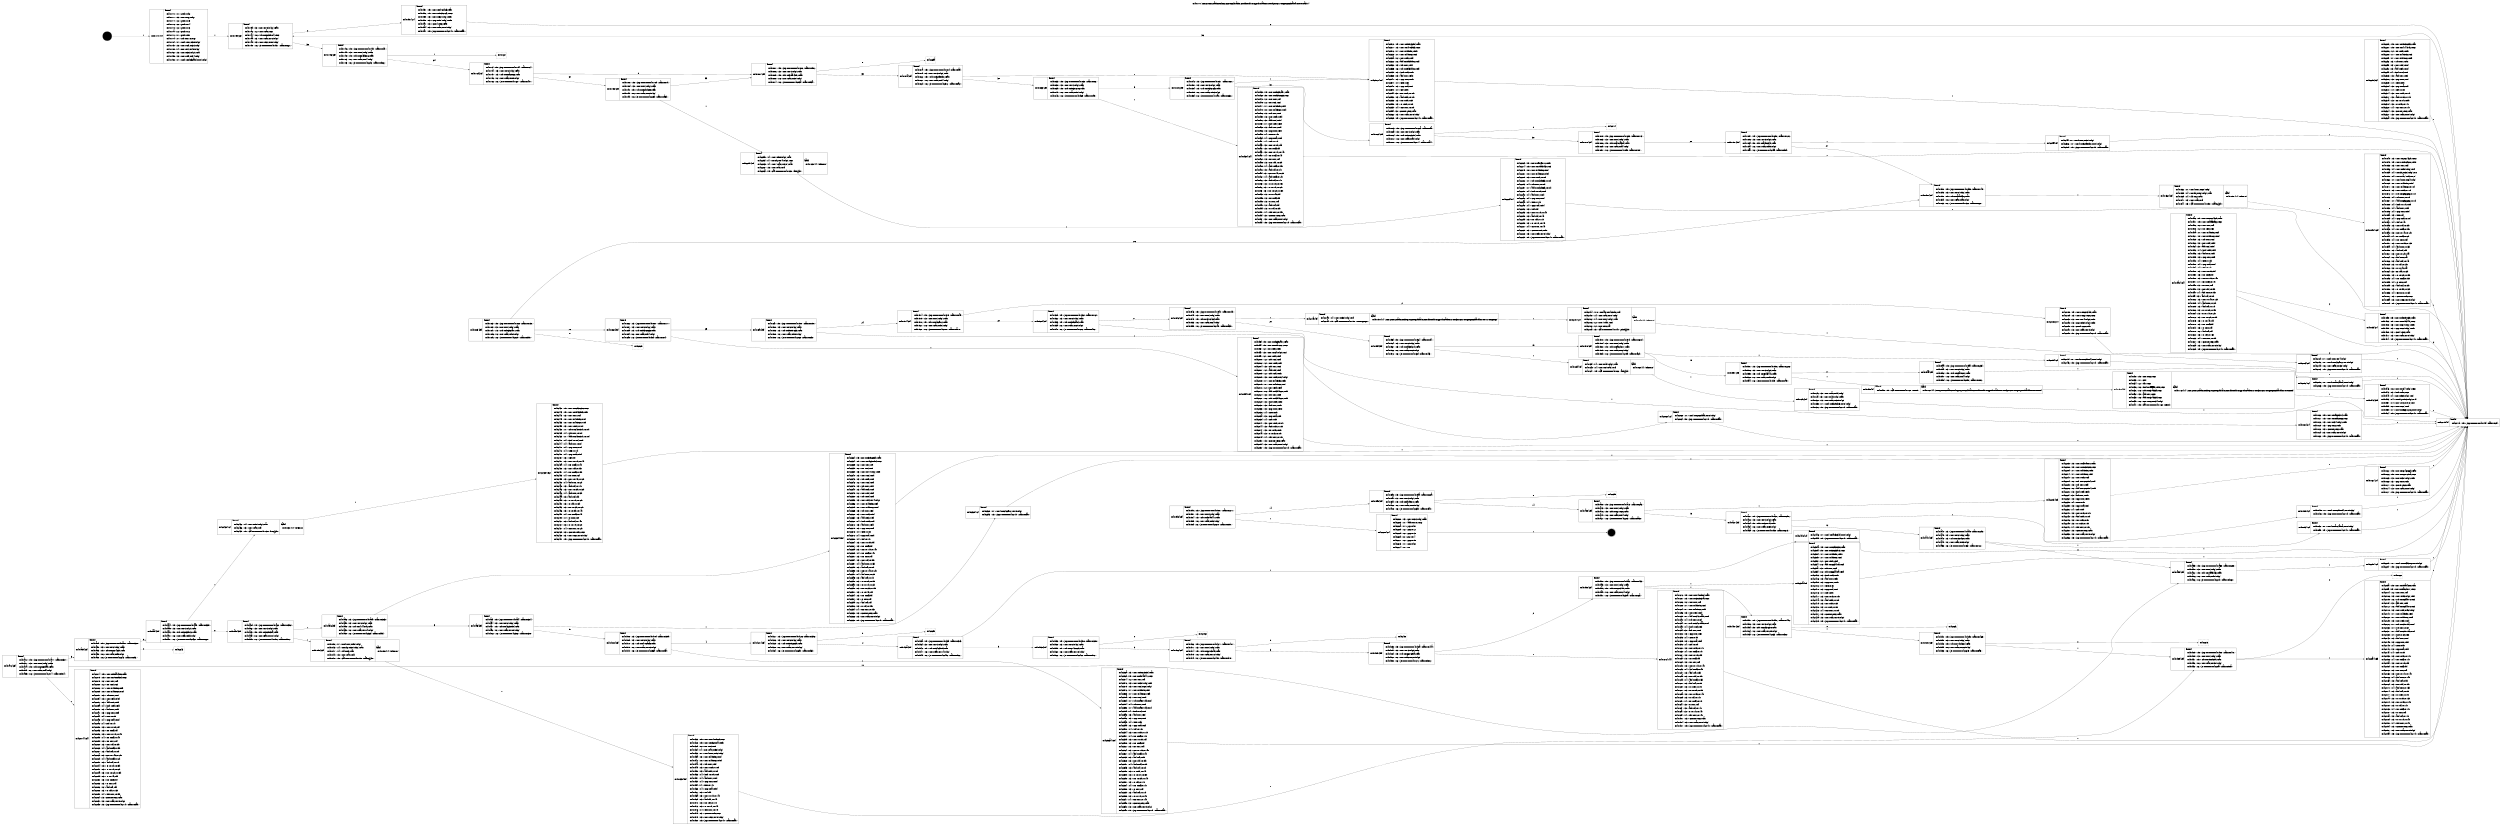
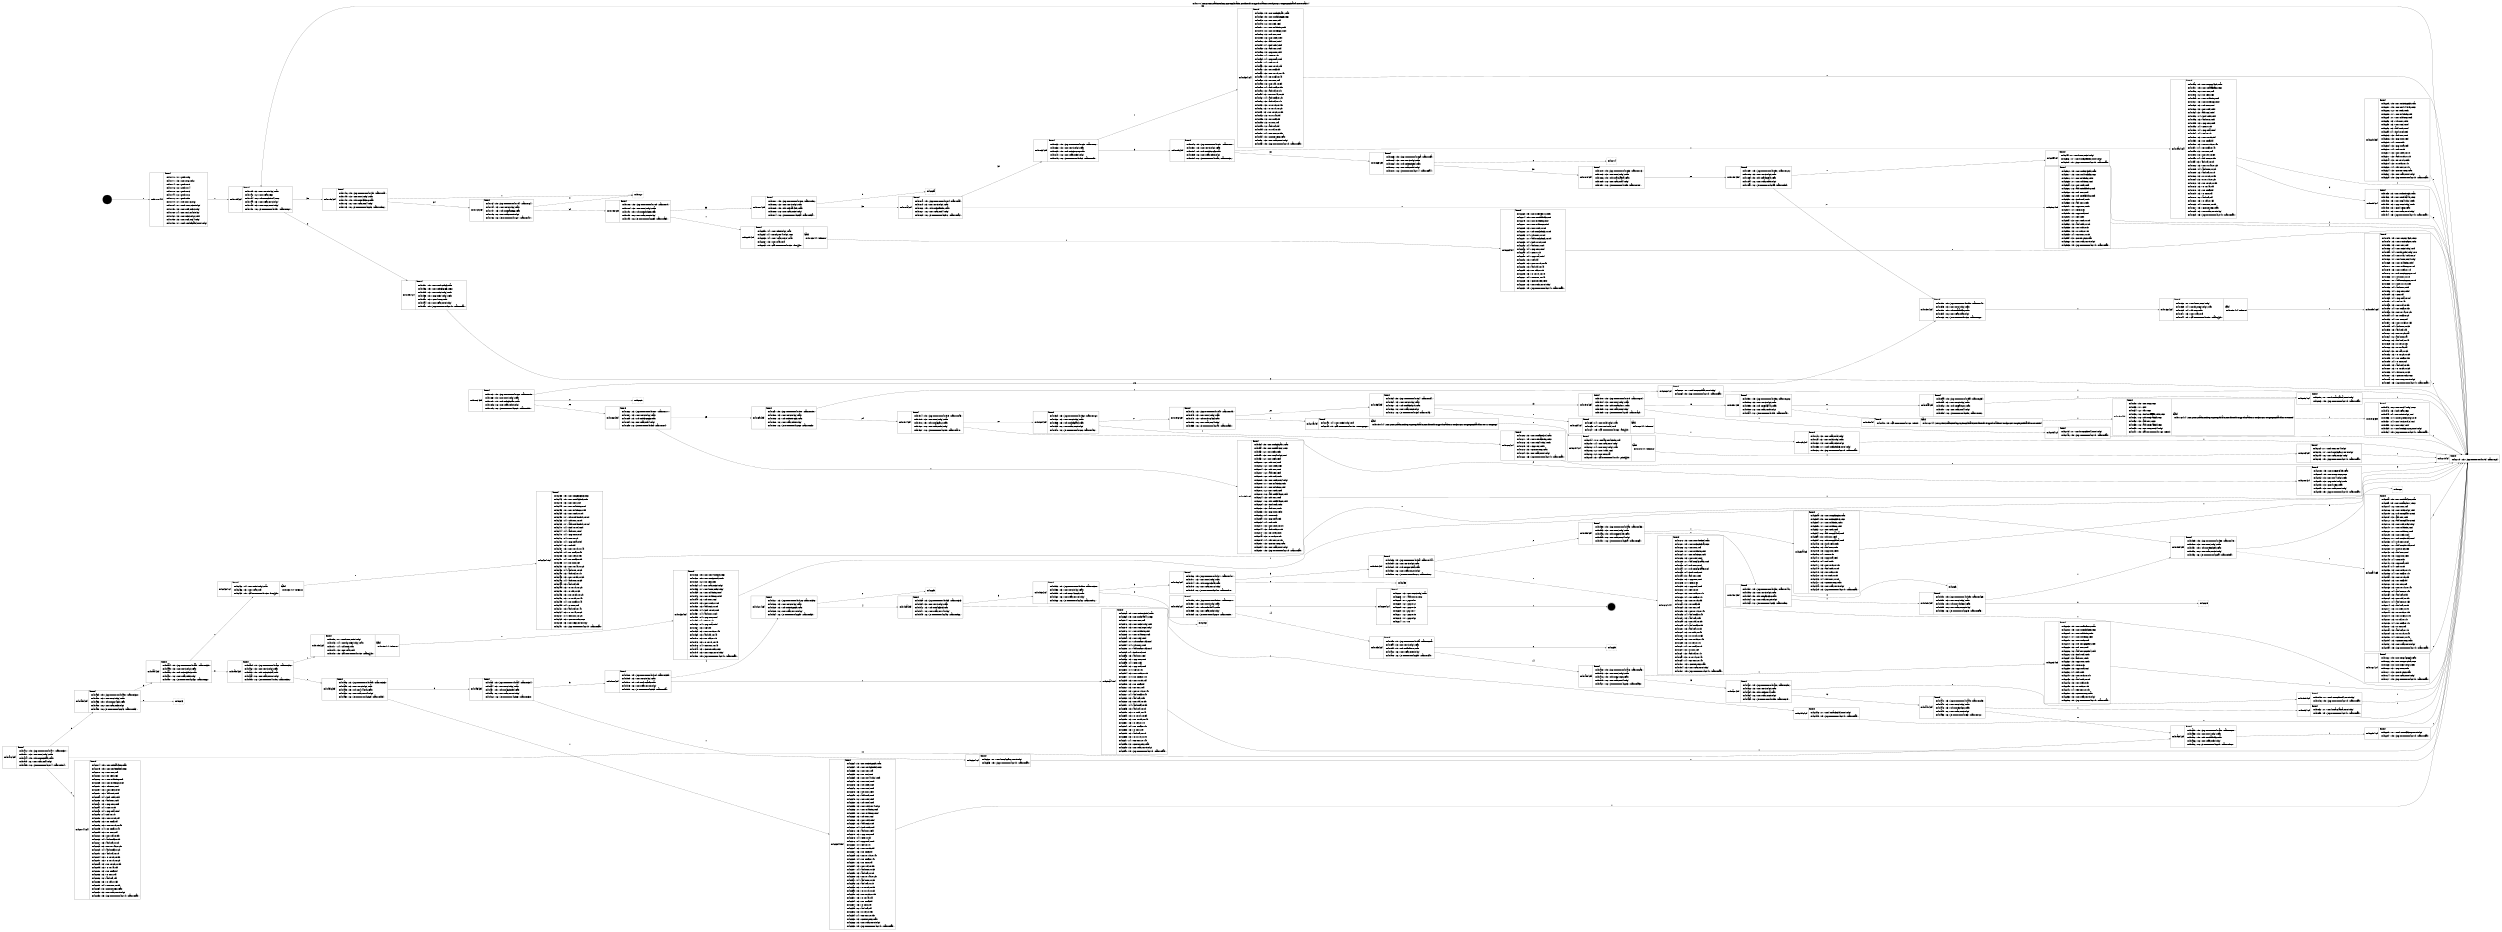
(642, 74) -> (583, 201)
(1301, 80) -> (1702, 149)
